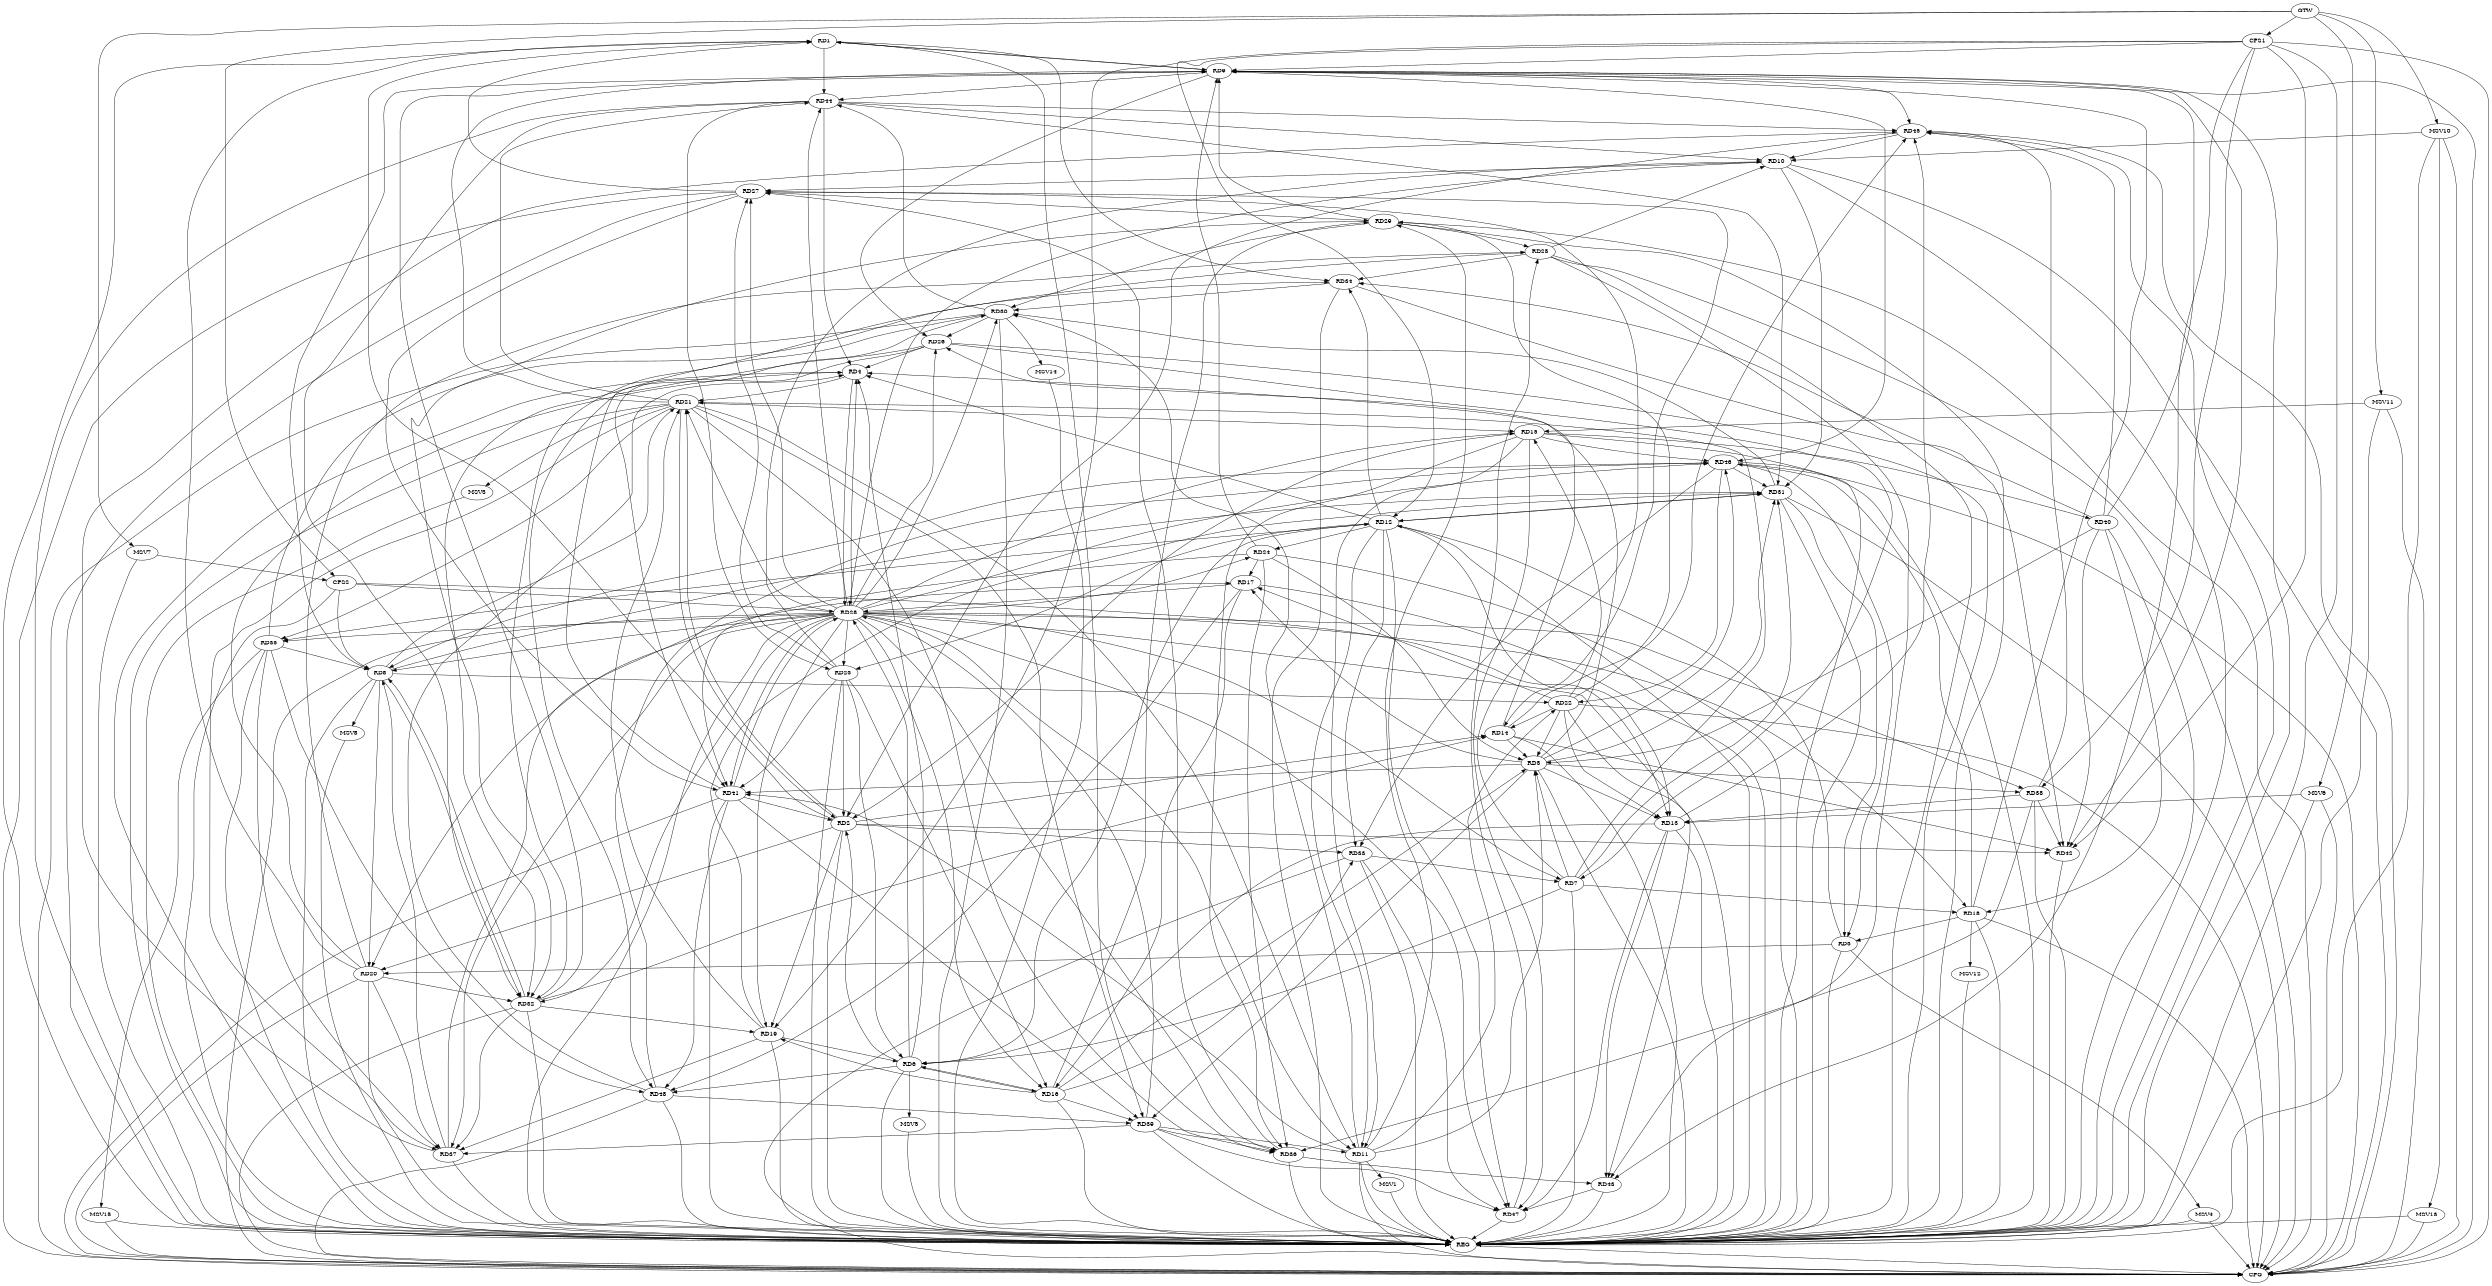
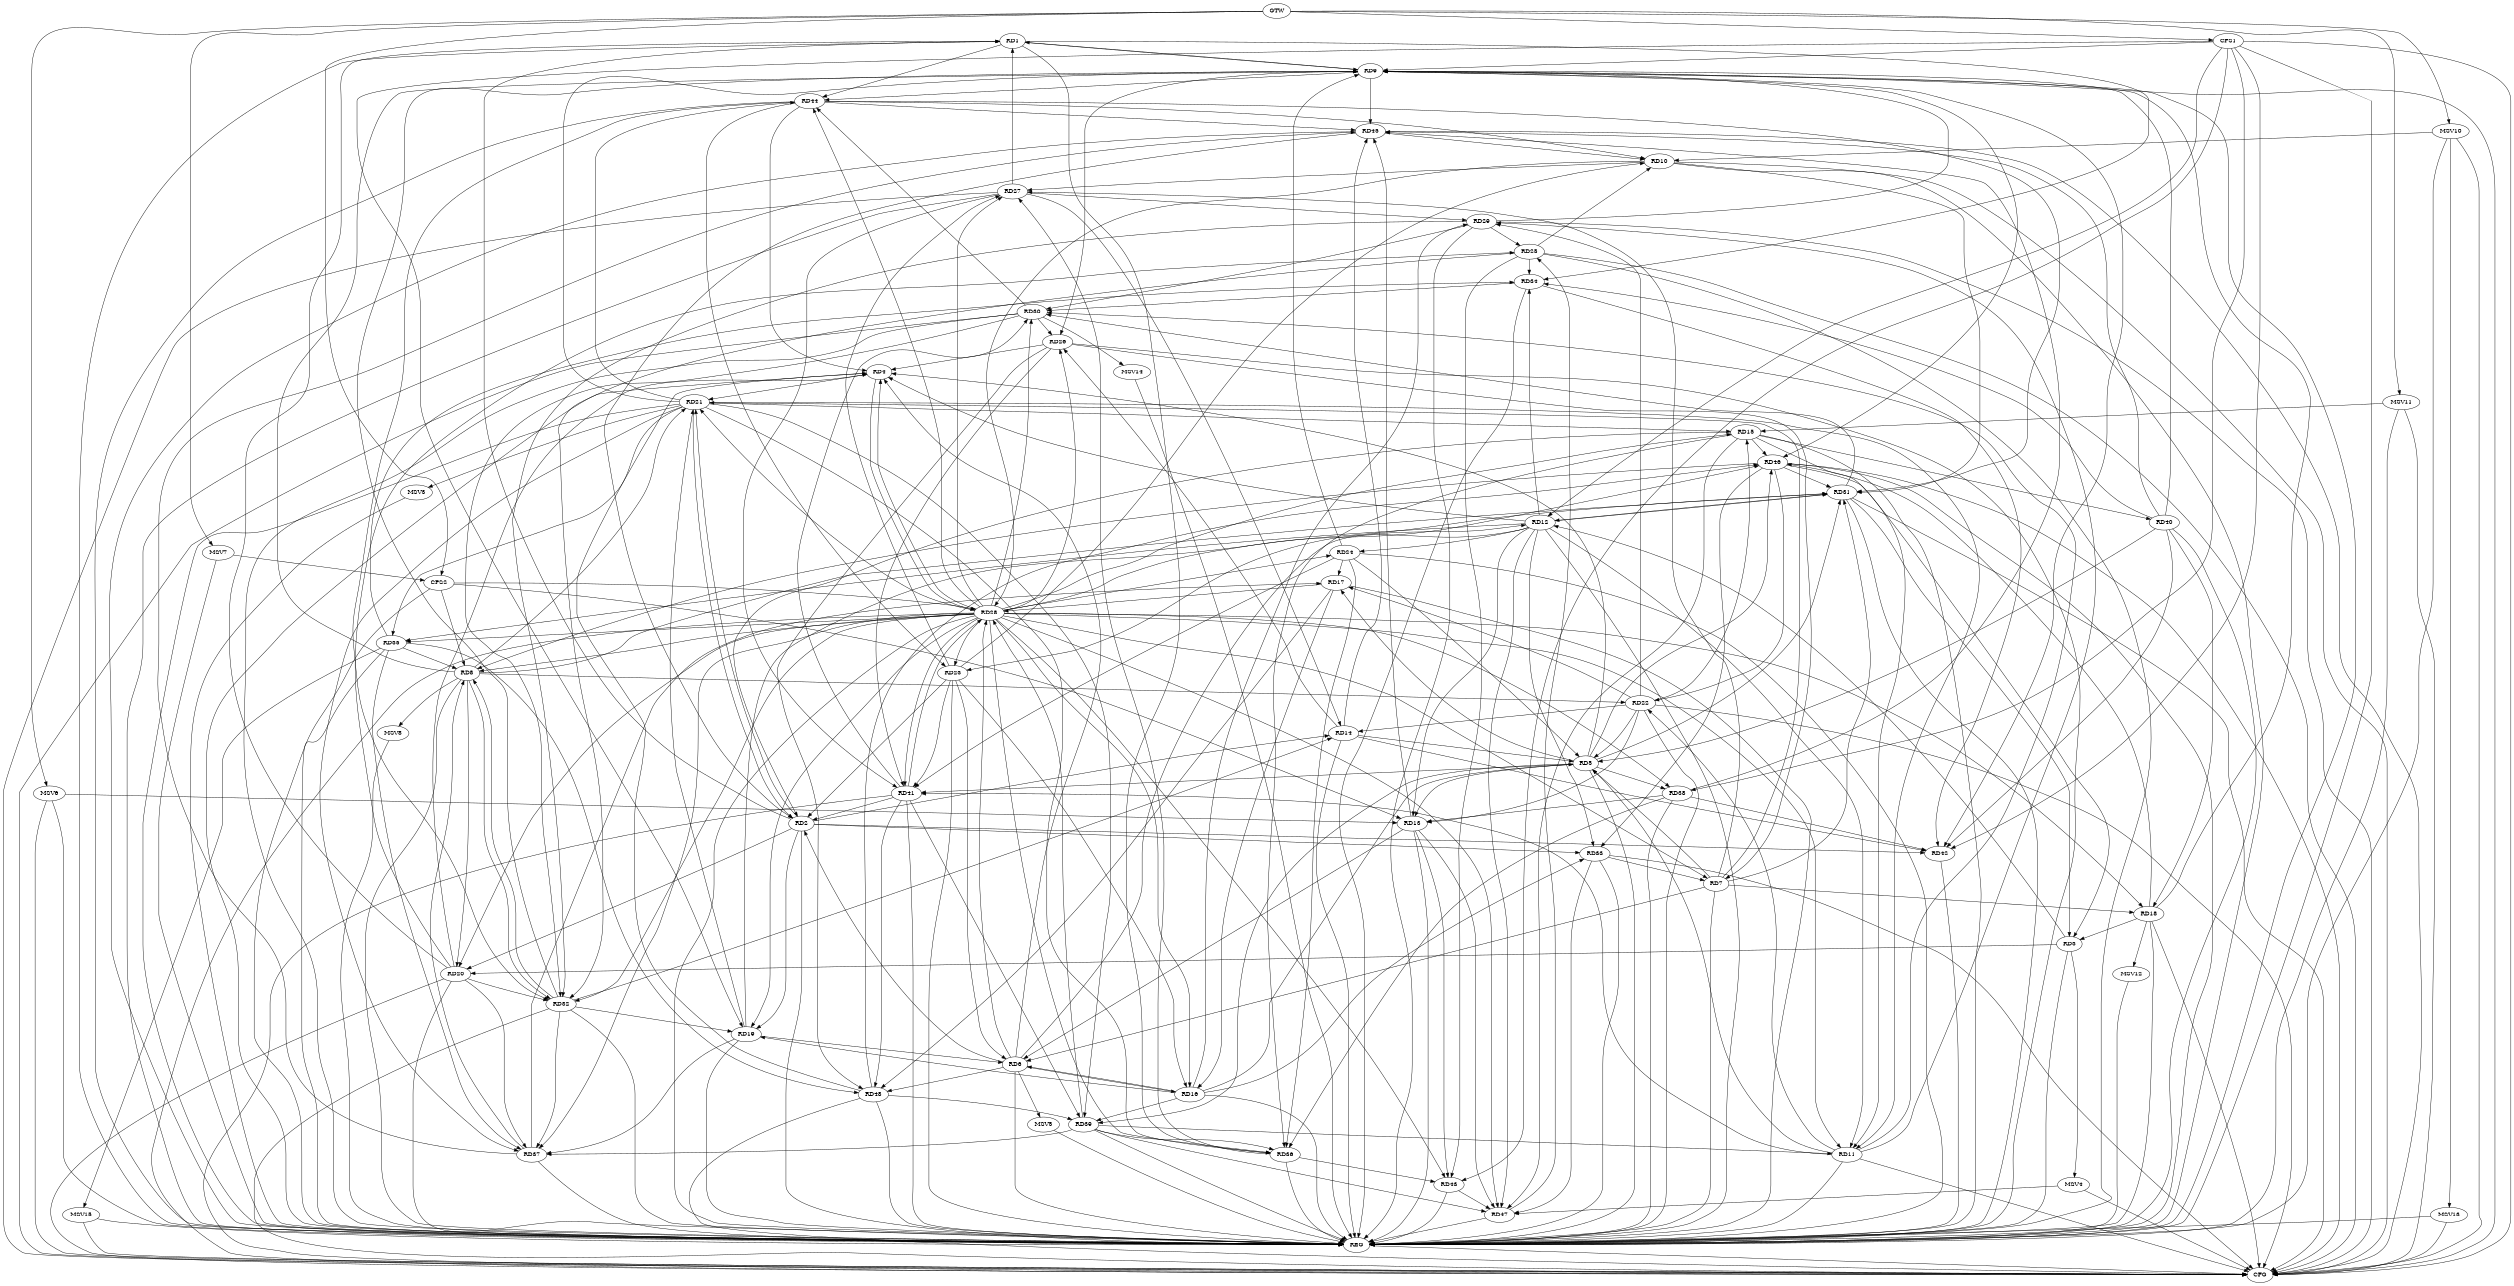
(1388, 1185) -> none
(1837, 1238) -> (1788, 1200)
